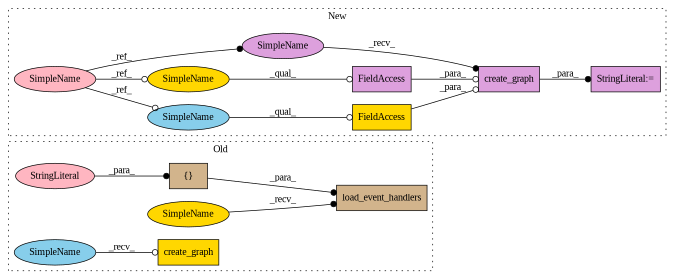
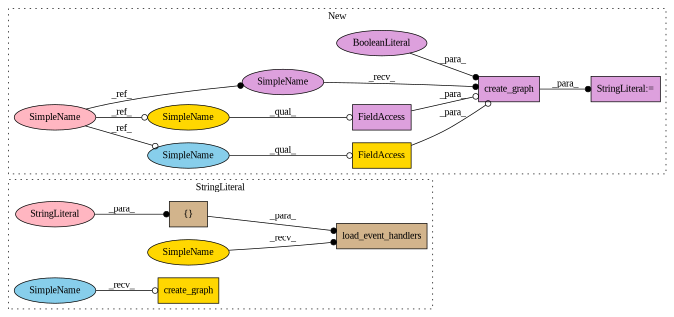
none -> (382, 43)
(221, 150) -> (221, 188)
